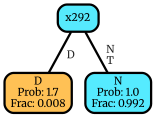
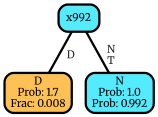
(78, 18) -> (79, 18)
(118, 93) -> (120, 93)
